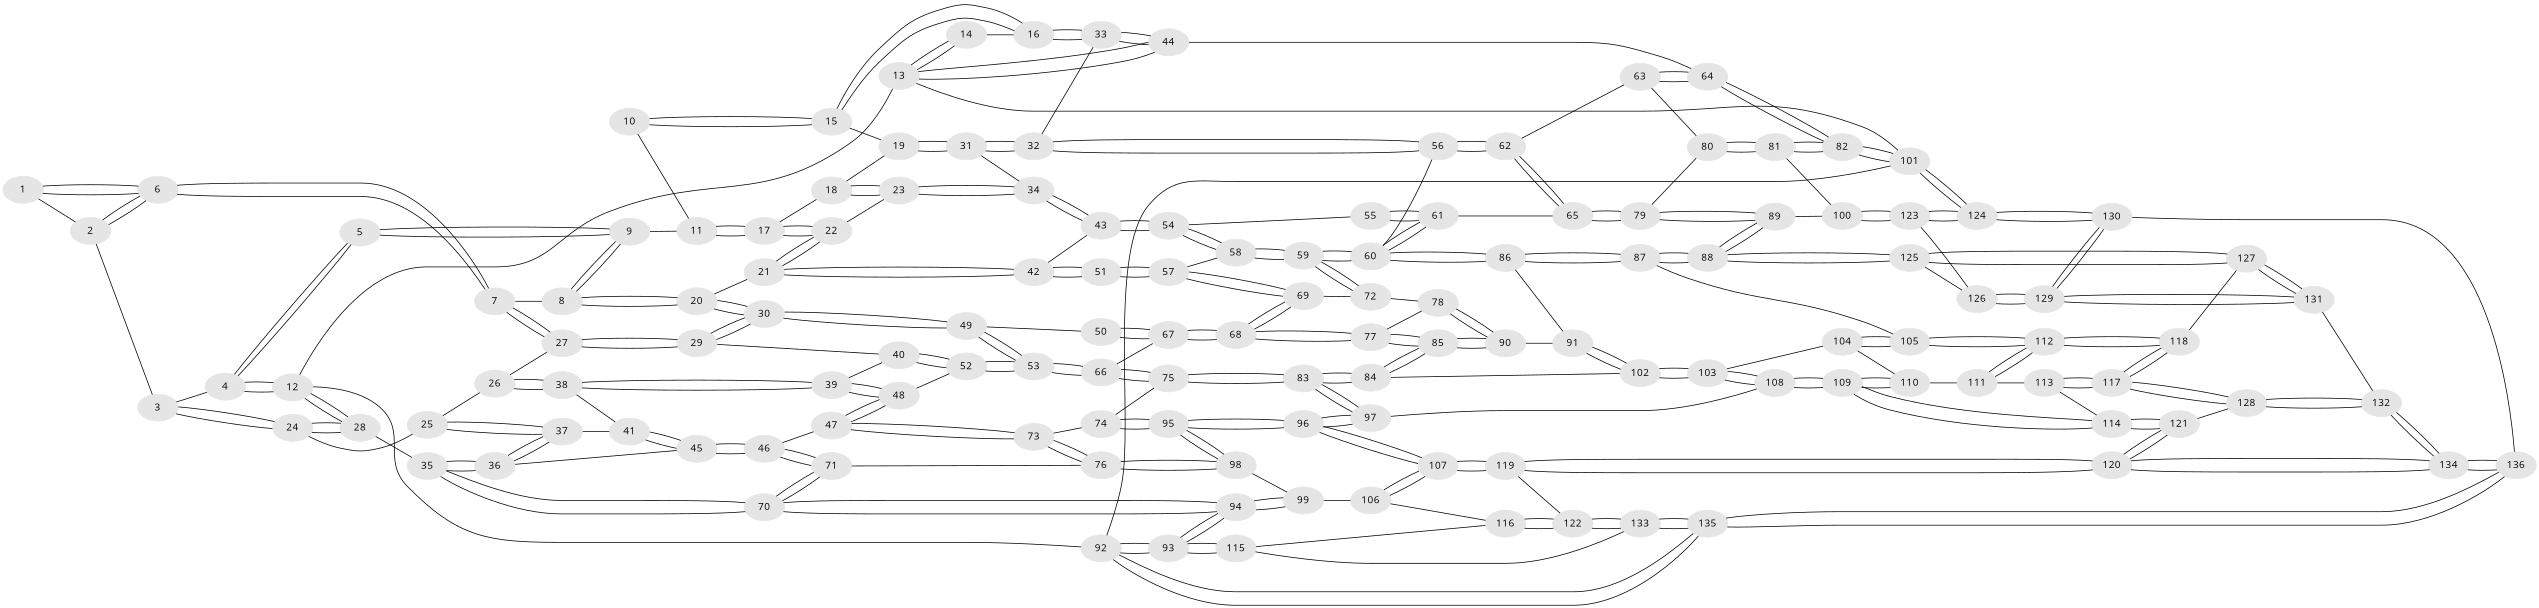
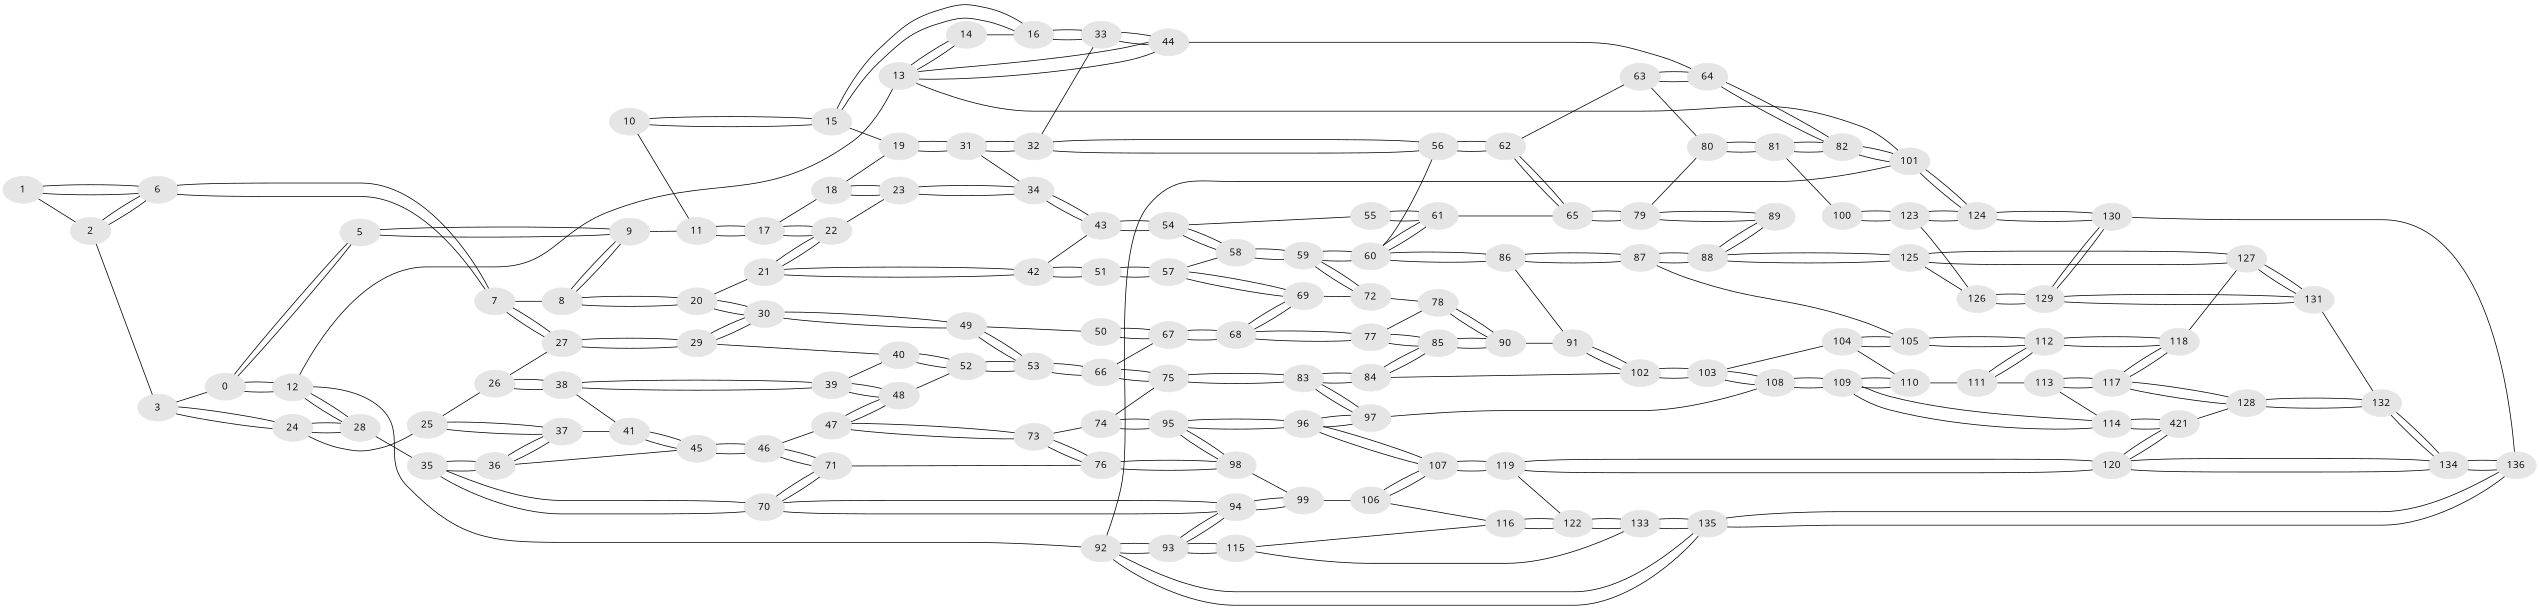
(1809, 216) -> none
(225, 387) -> (225, 387)
(2179, 424) -> (2179, 424)
